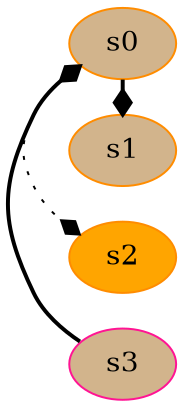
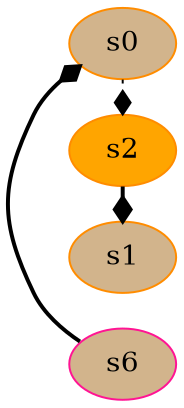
(123, 85) -> (123, 192)
(123, 364) -> (123, 364)
